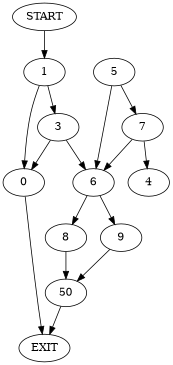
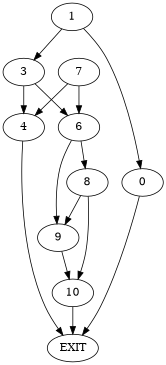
(44, 17) -> none
(114, 72) -> none
(43, 152) -> (24, 96)
none -> (75, 207)
none -> (26, 238)
(66, 293) -> (73, 293)
